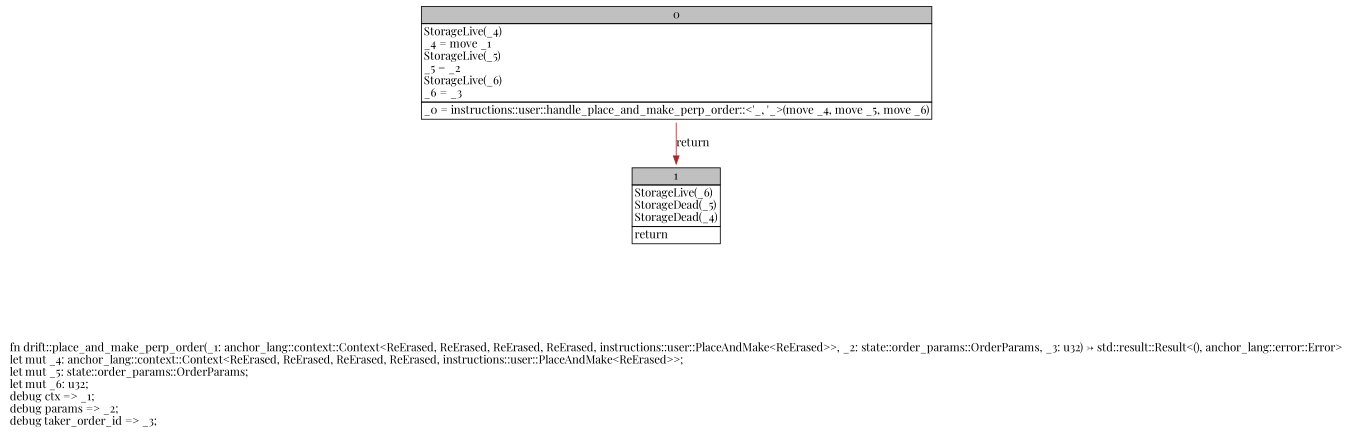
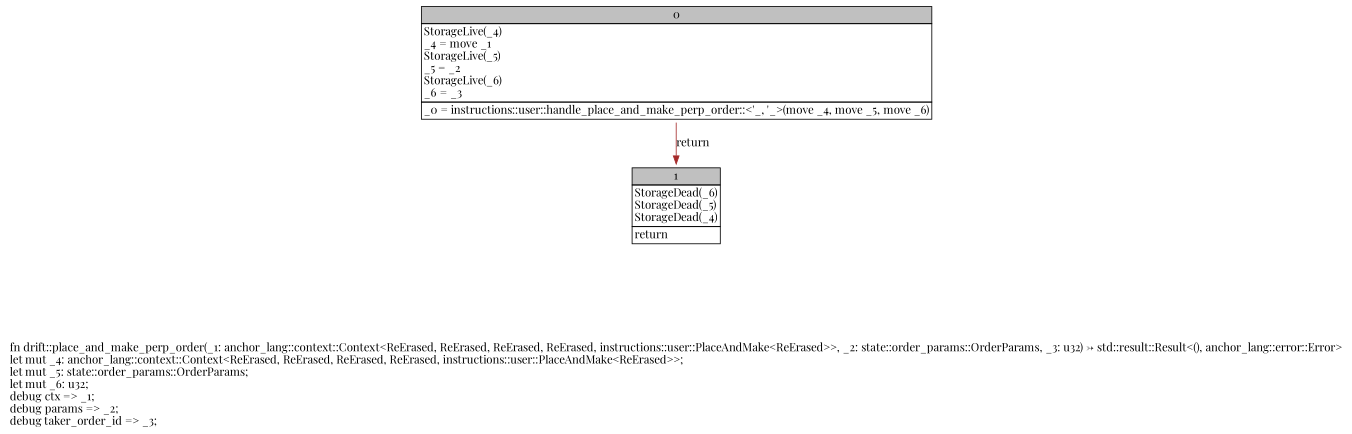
(674, 193) -> (676, 193)
